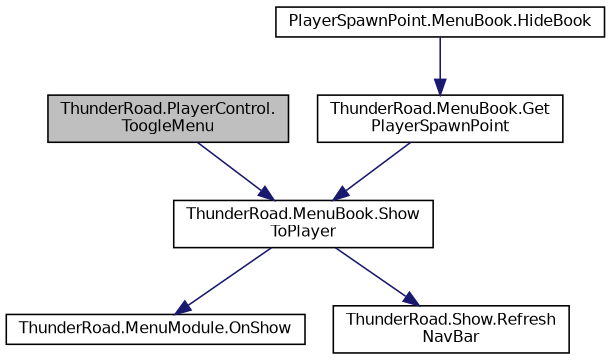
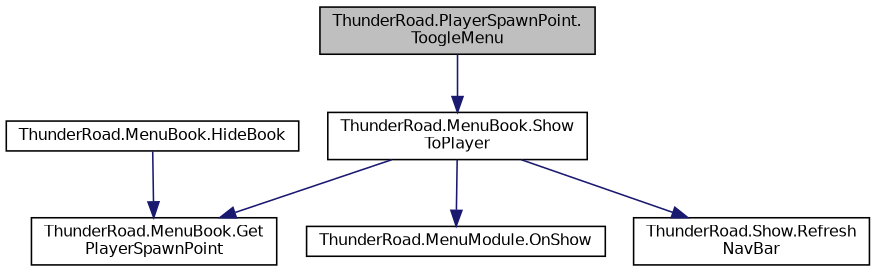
(440, 22) -> (153, 136)
(168, 119) -> (458, 31)
(378, 166) -> (313, 186)
